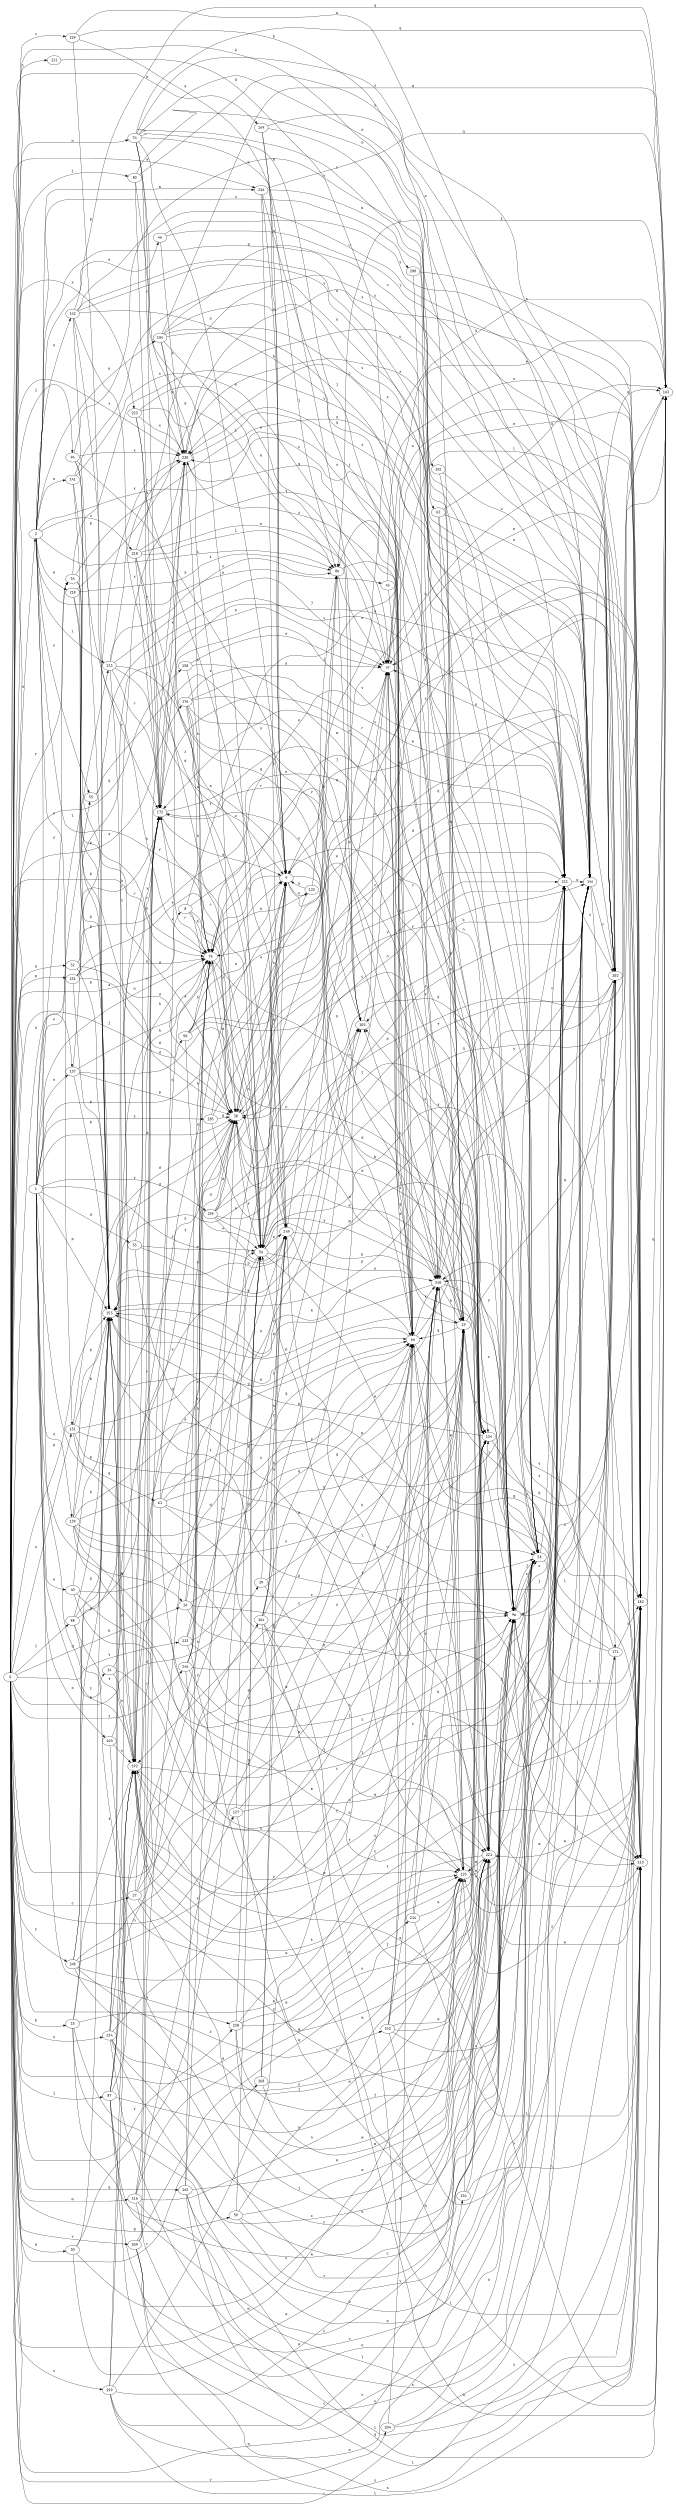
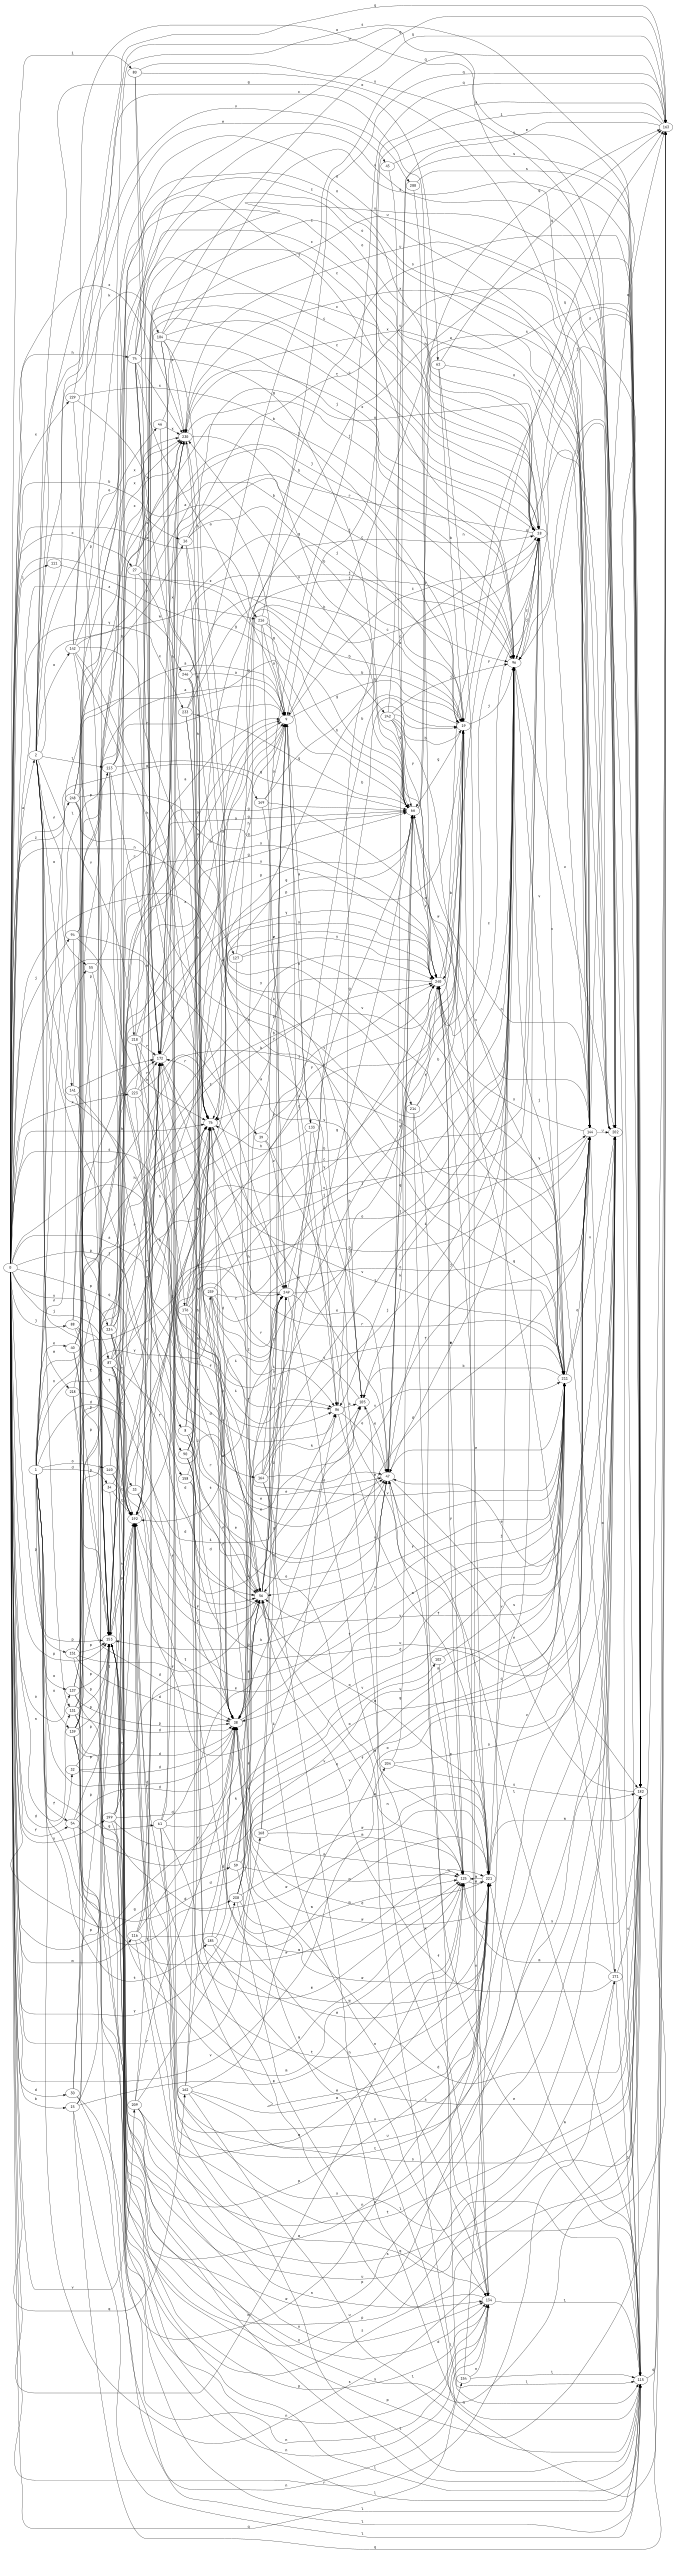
none -> (516, 1619)
